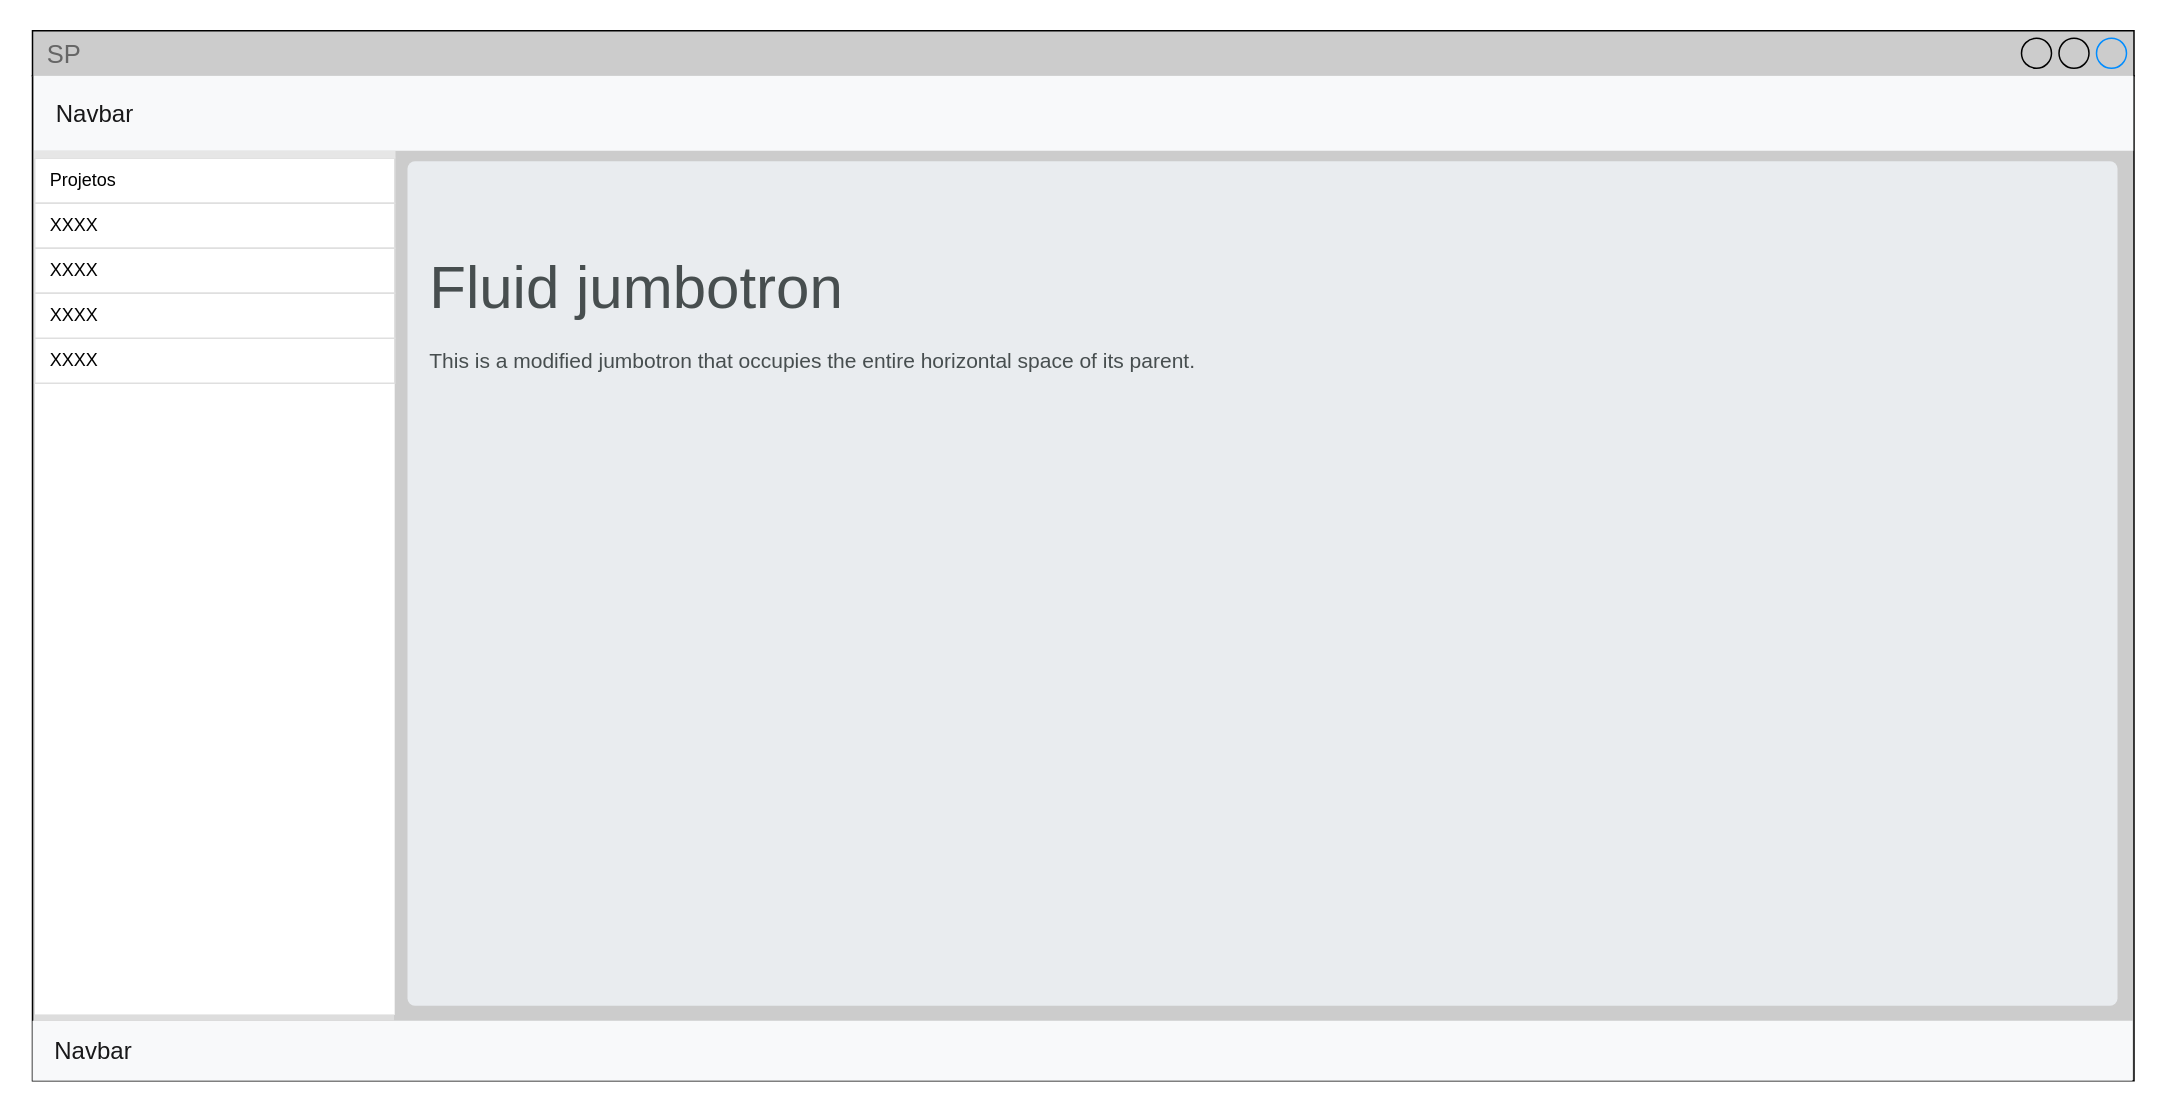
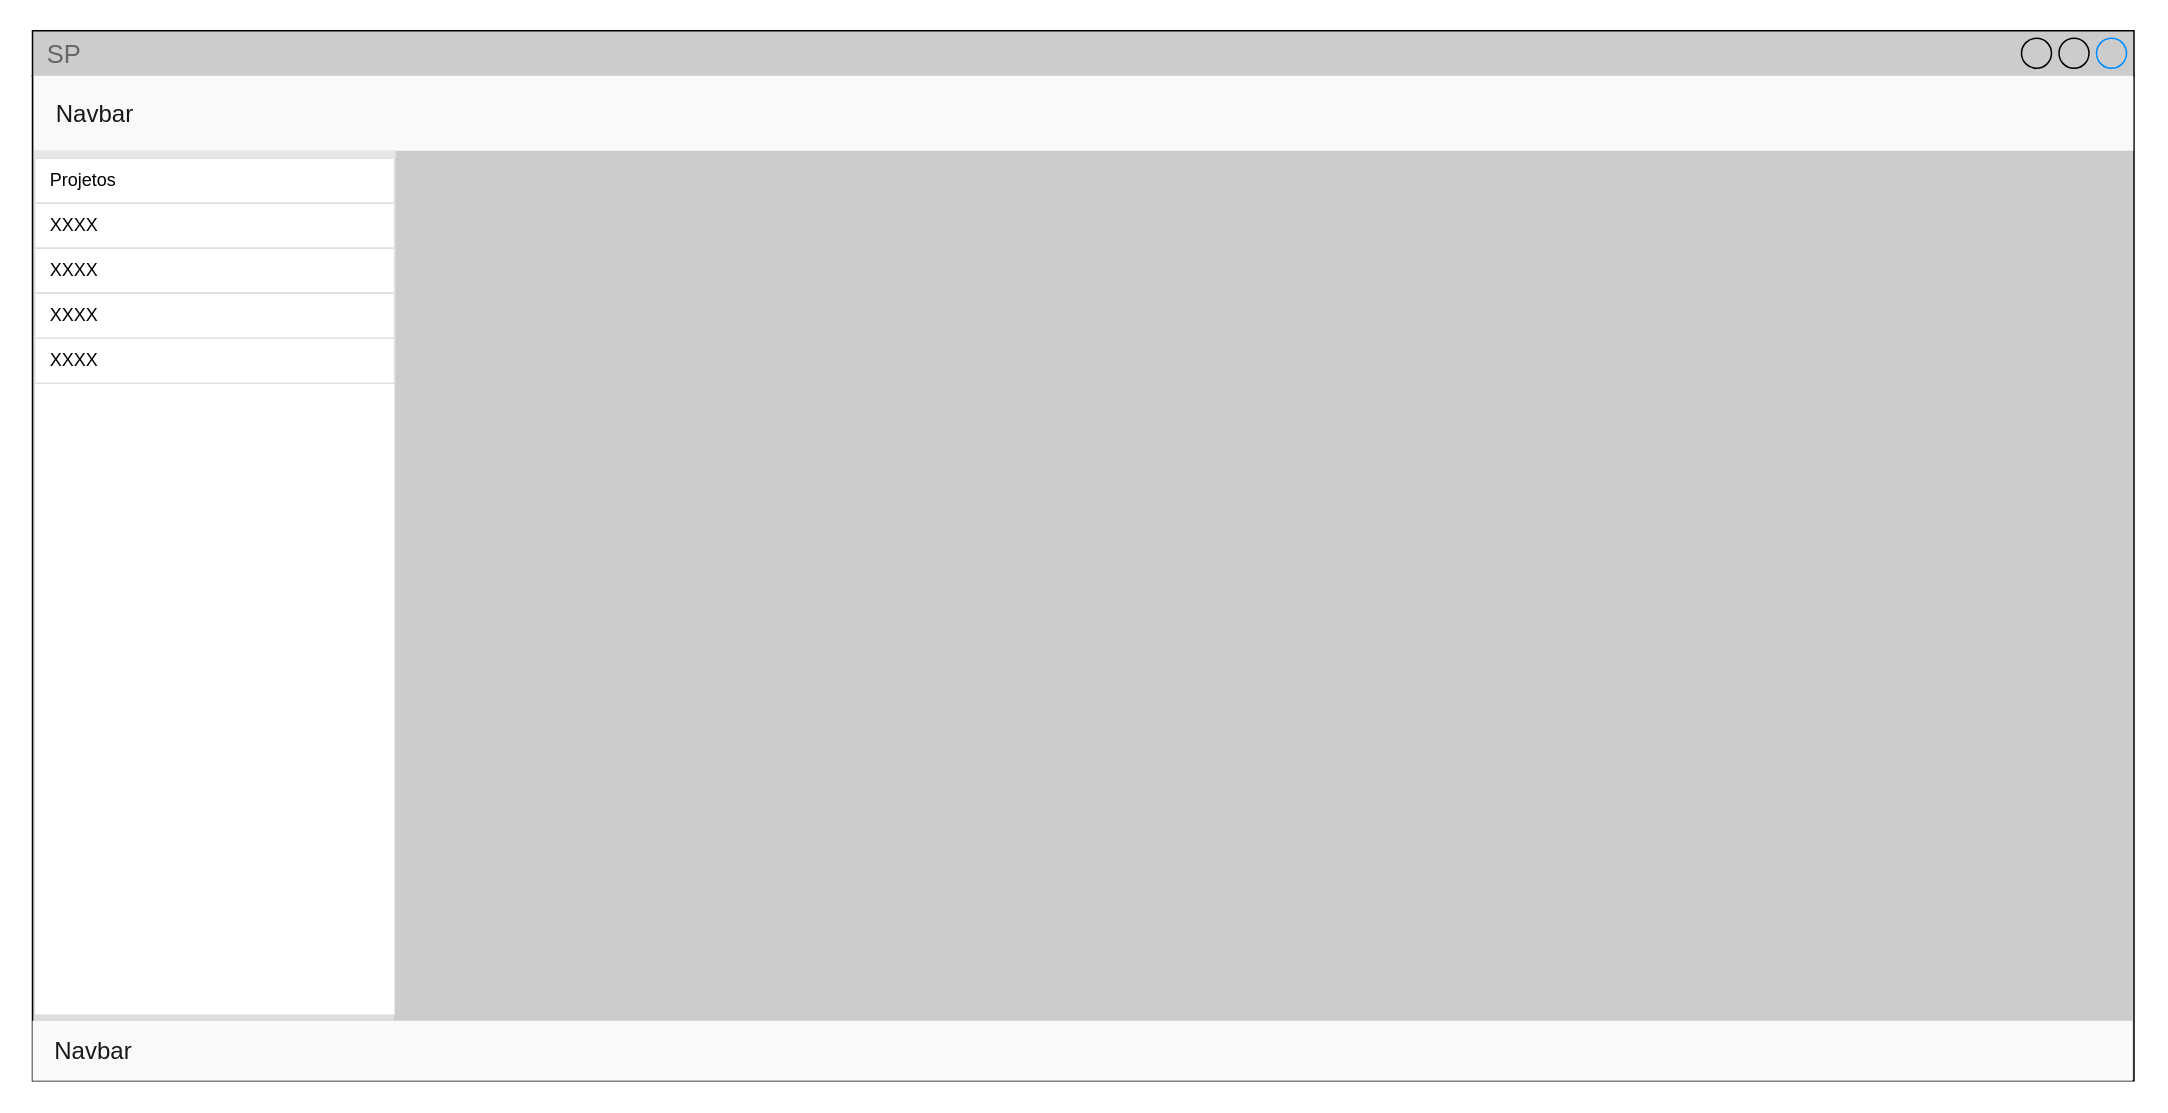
(1262, 584) -> none
